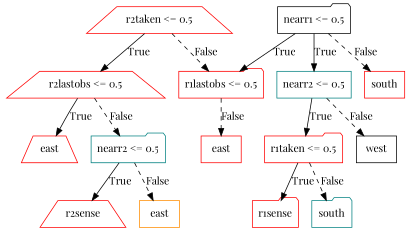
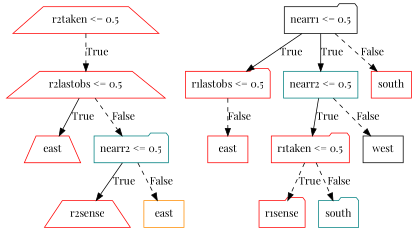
(126, 50) -> (86, 49)
(188, 50) -> none
(291, 178) -> (298, 178)
